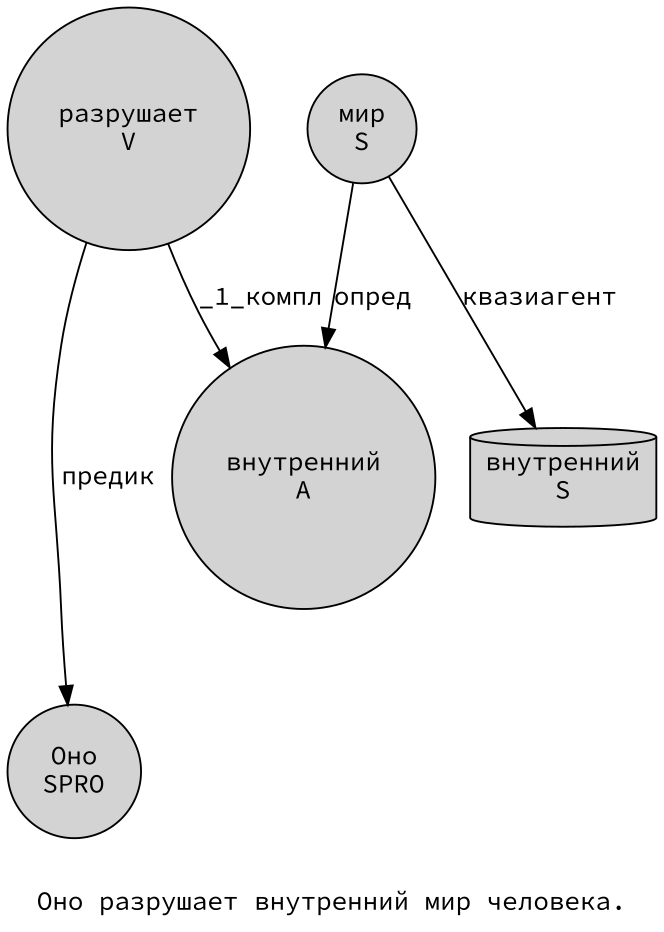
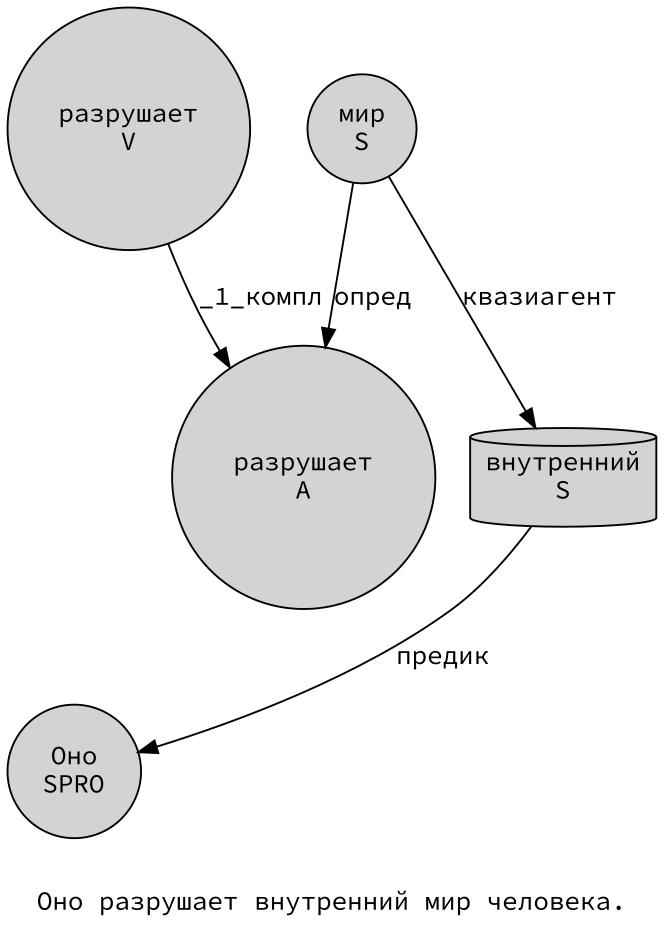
(52, 462) -> (361, 664)
(304, 477) -> (304, 477)
